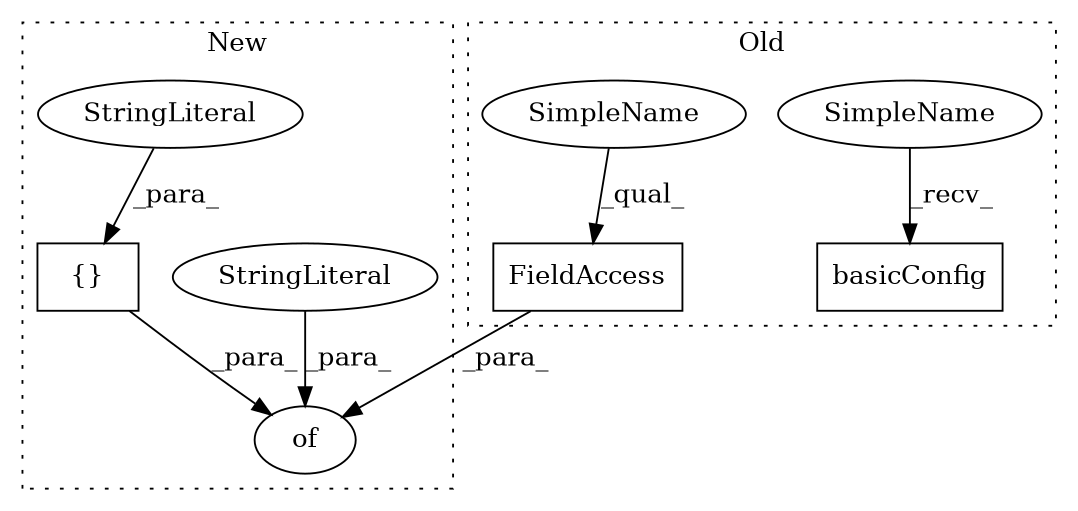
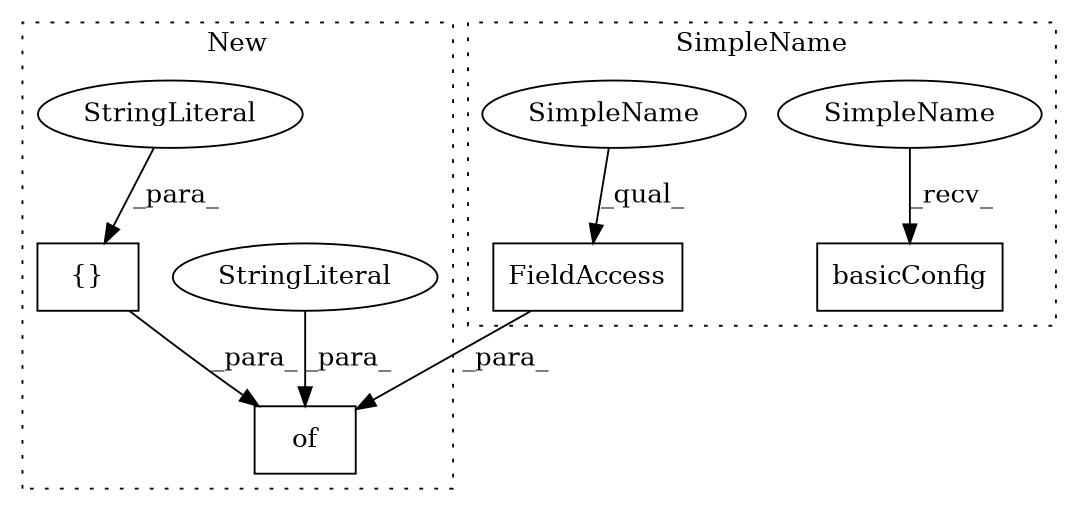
(762, 44) -> (762, 44)
(305, 440) -> (305, 440)
